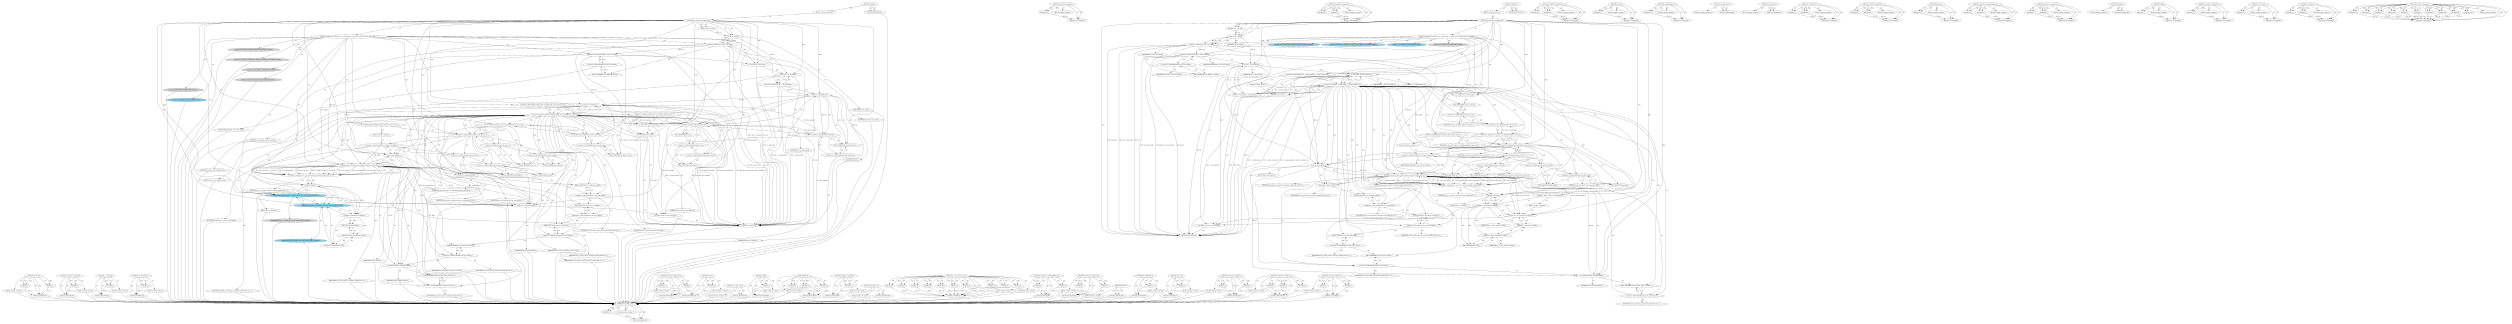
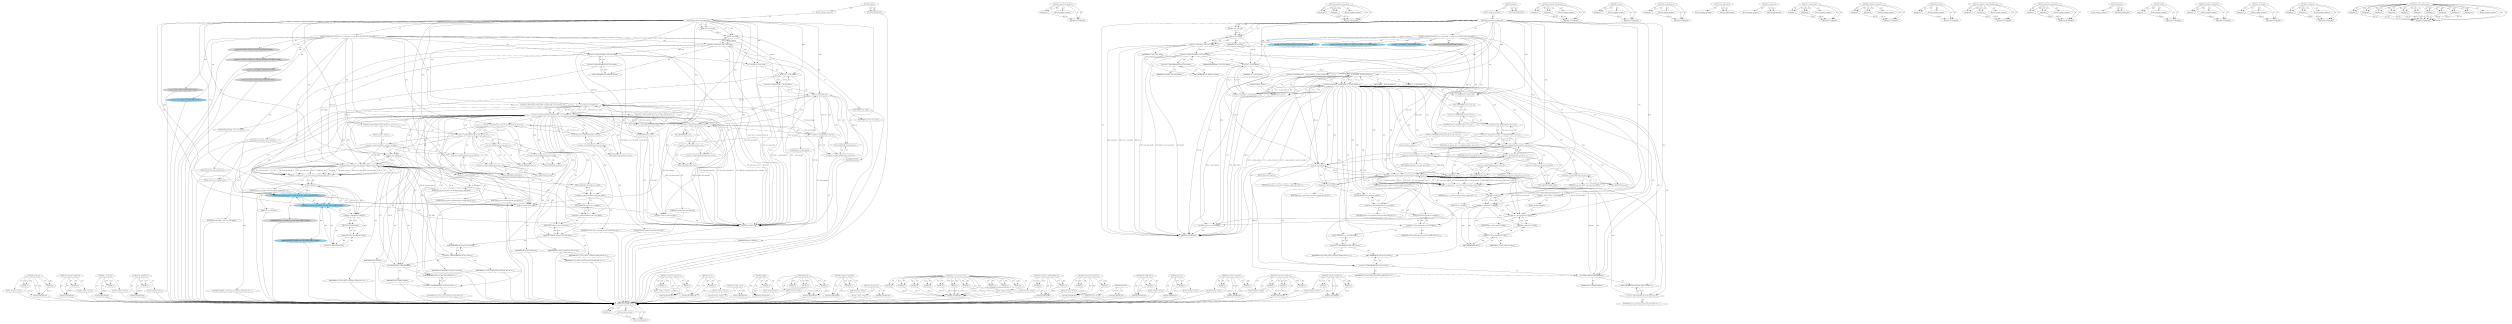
(834, 140) -> (823, 146)
(694, 151) -> (698, 149)
